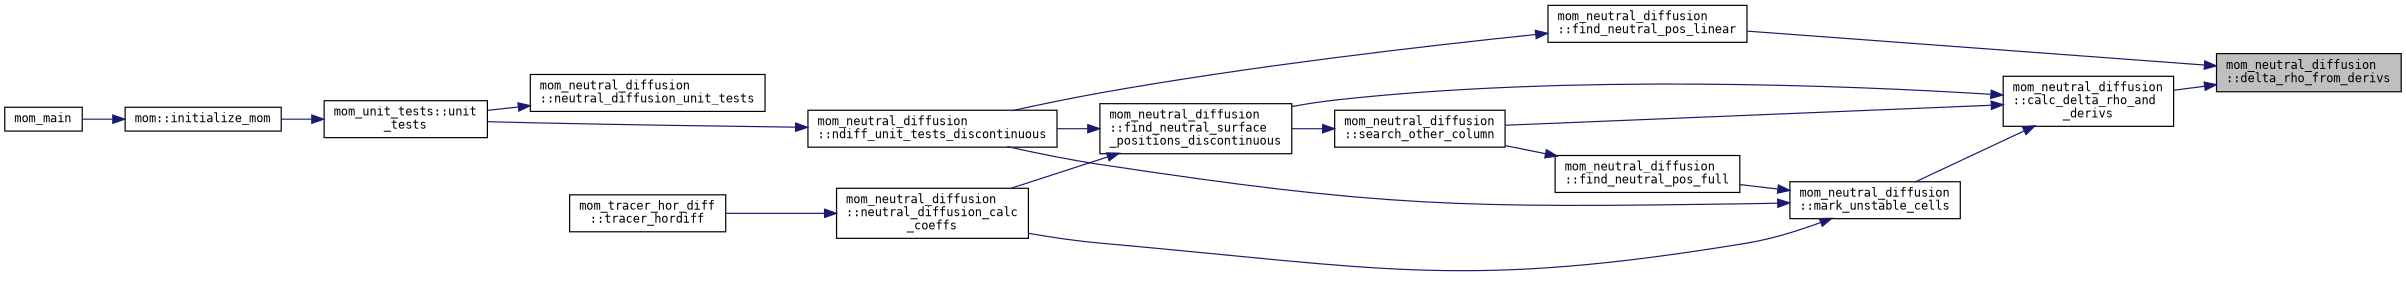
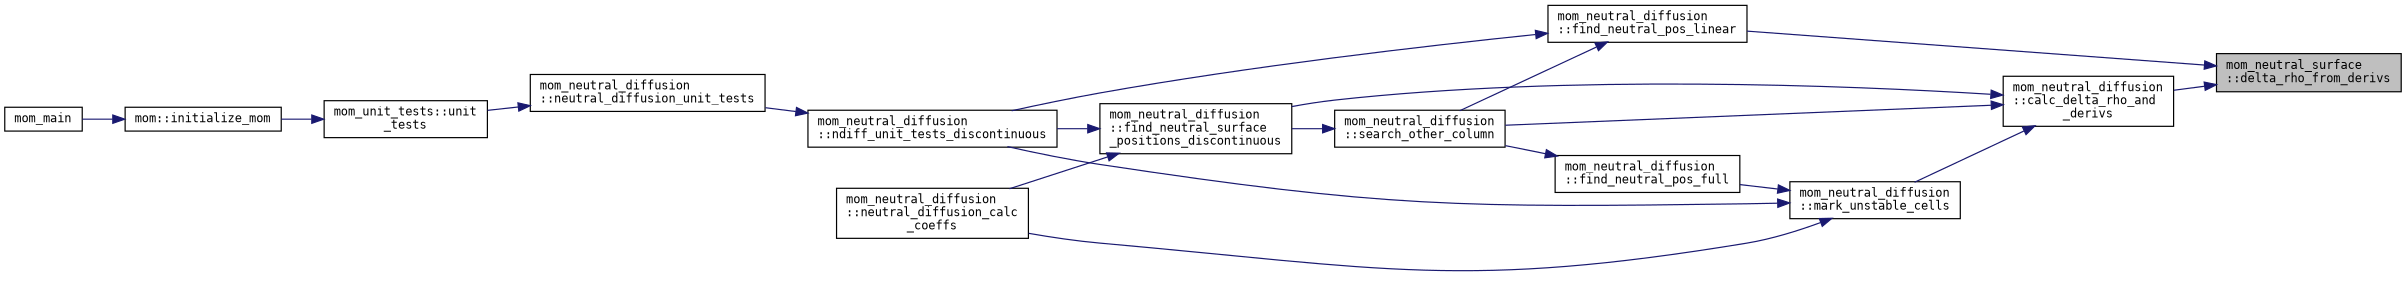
(2309, 73) -> (2309, 73)
none -> (1528, 79)
(641, 125) -> (781, 110)
(648, 213) -> none
